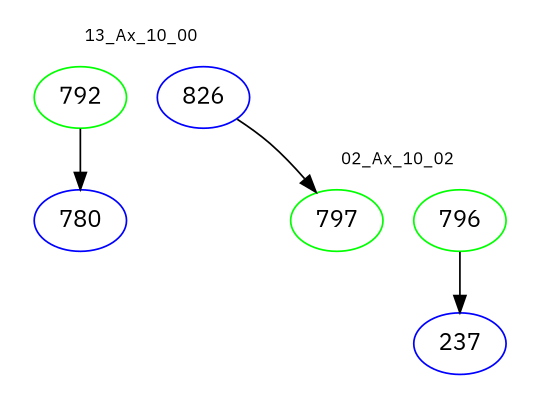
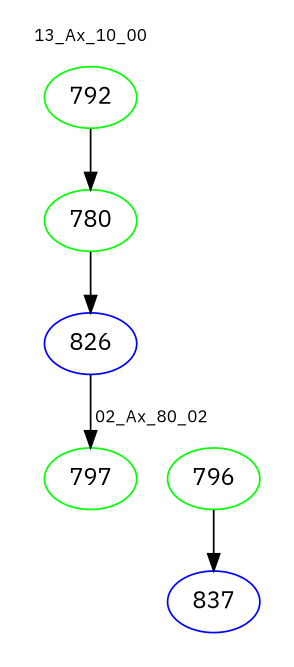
(398, 160) -> (152, 418)
(80, 221) -> (91, 221)
none -> (91, 274)
(460, 344) -> (214, 602)
